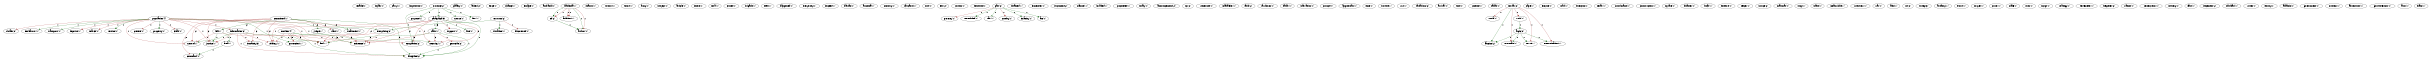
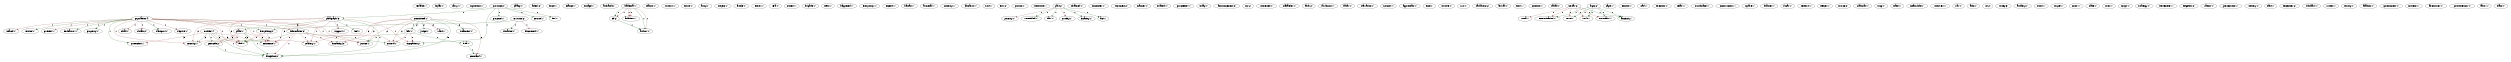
(1520, 24) -> (1591, 12)
none -> (210, 37)
